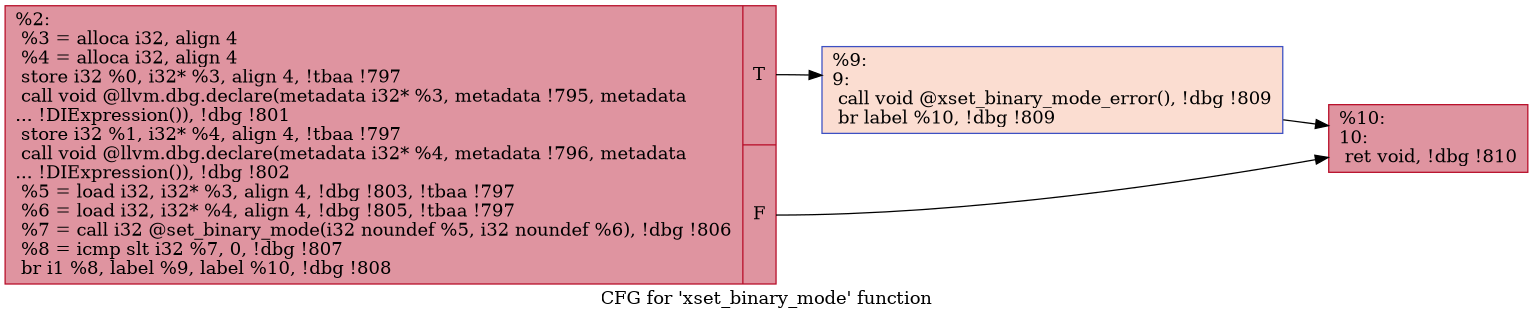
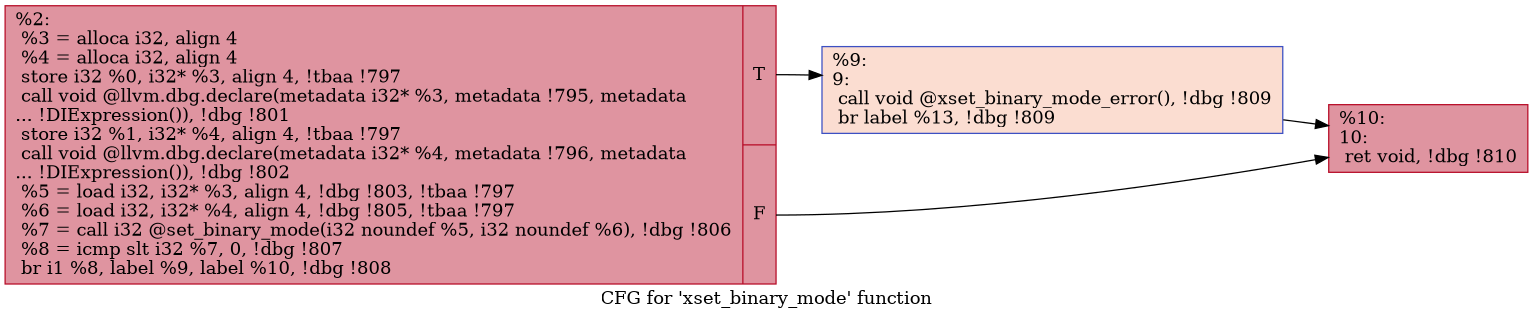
(944, 118) -> (944, 118)
